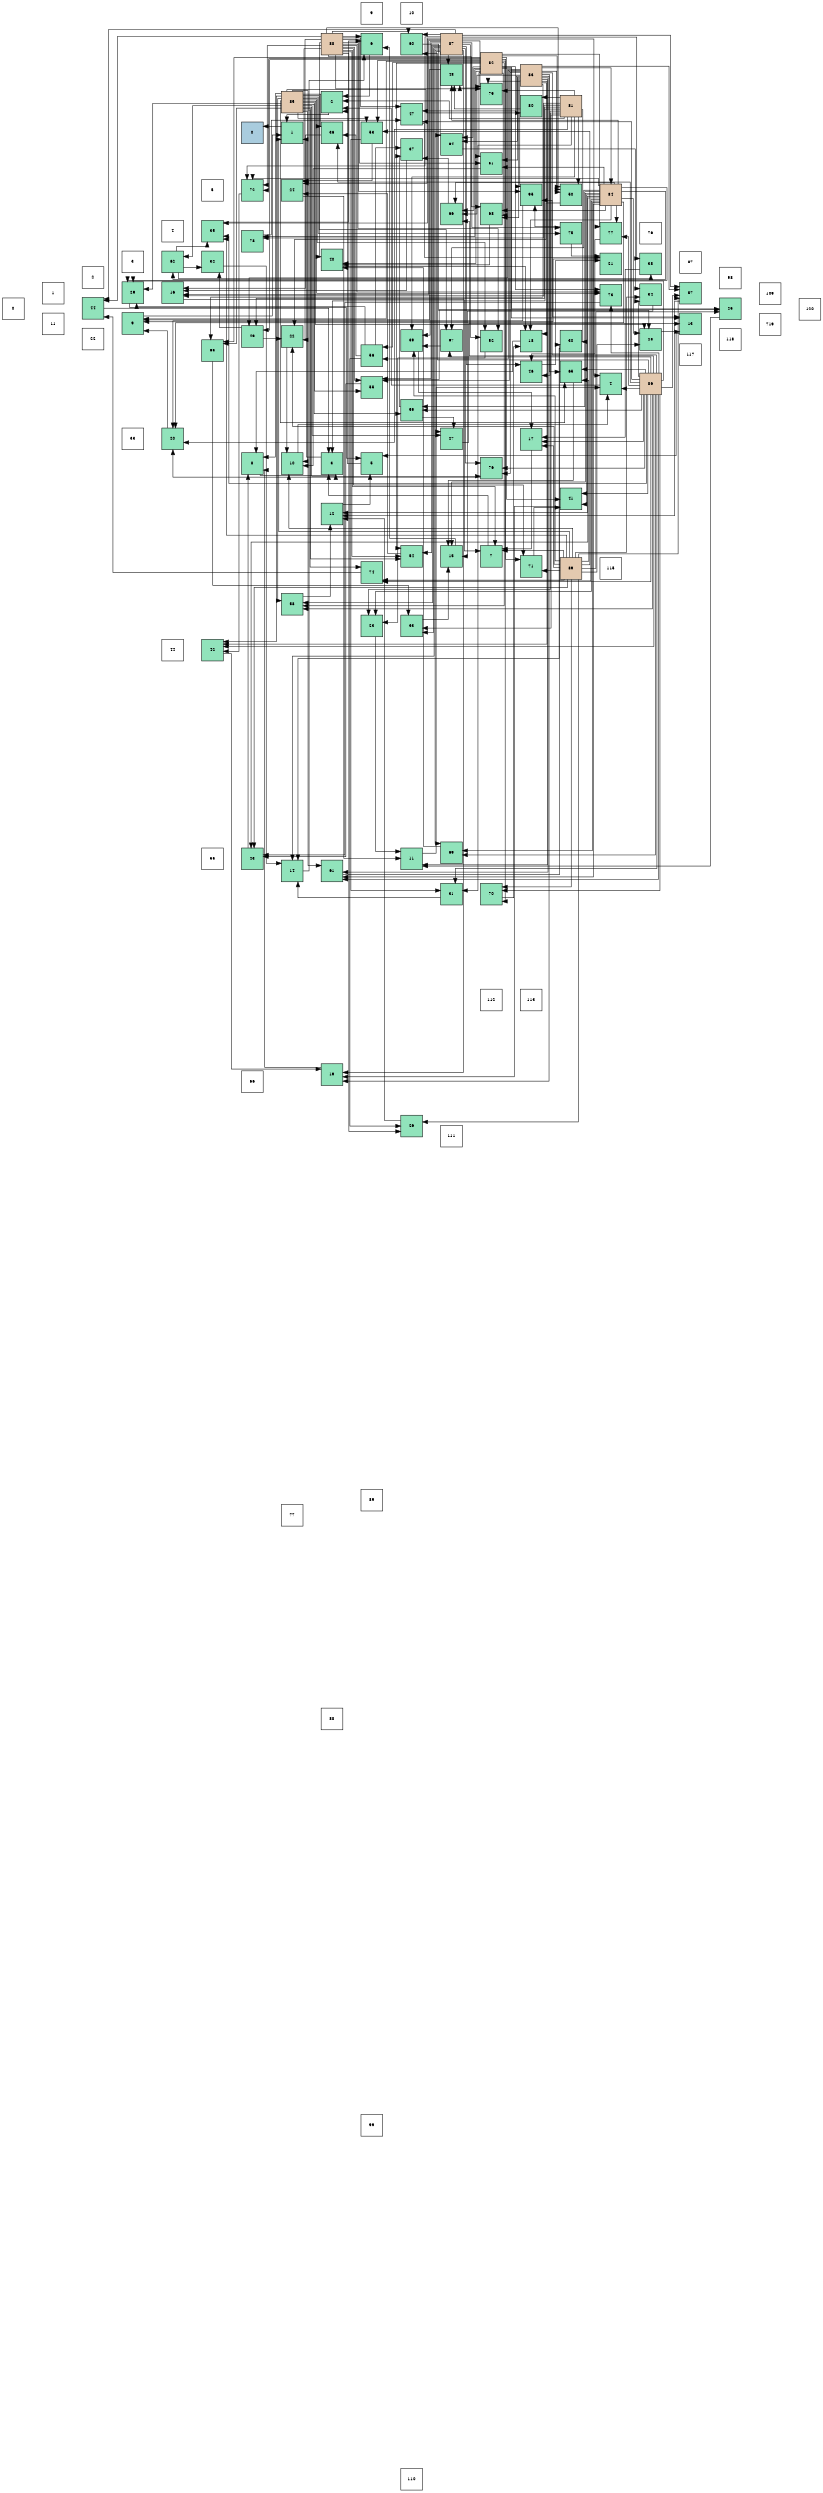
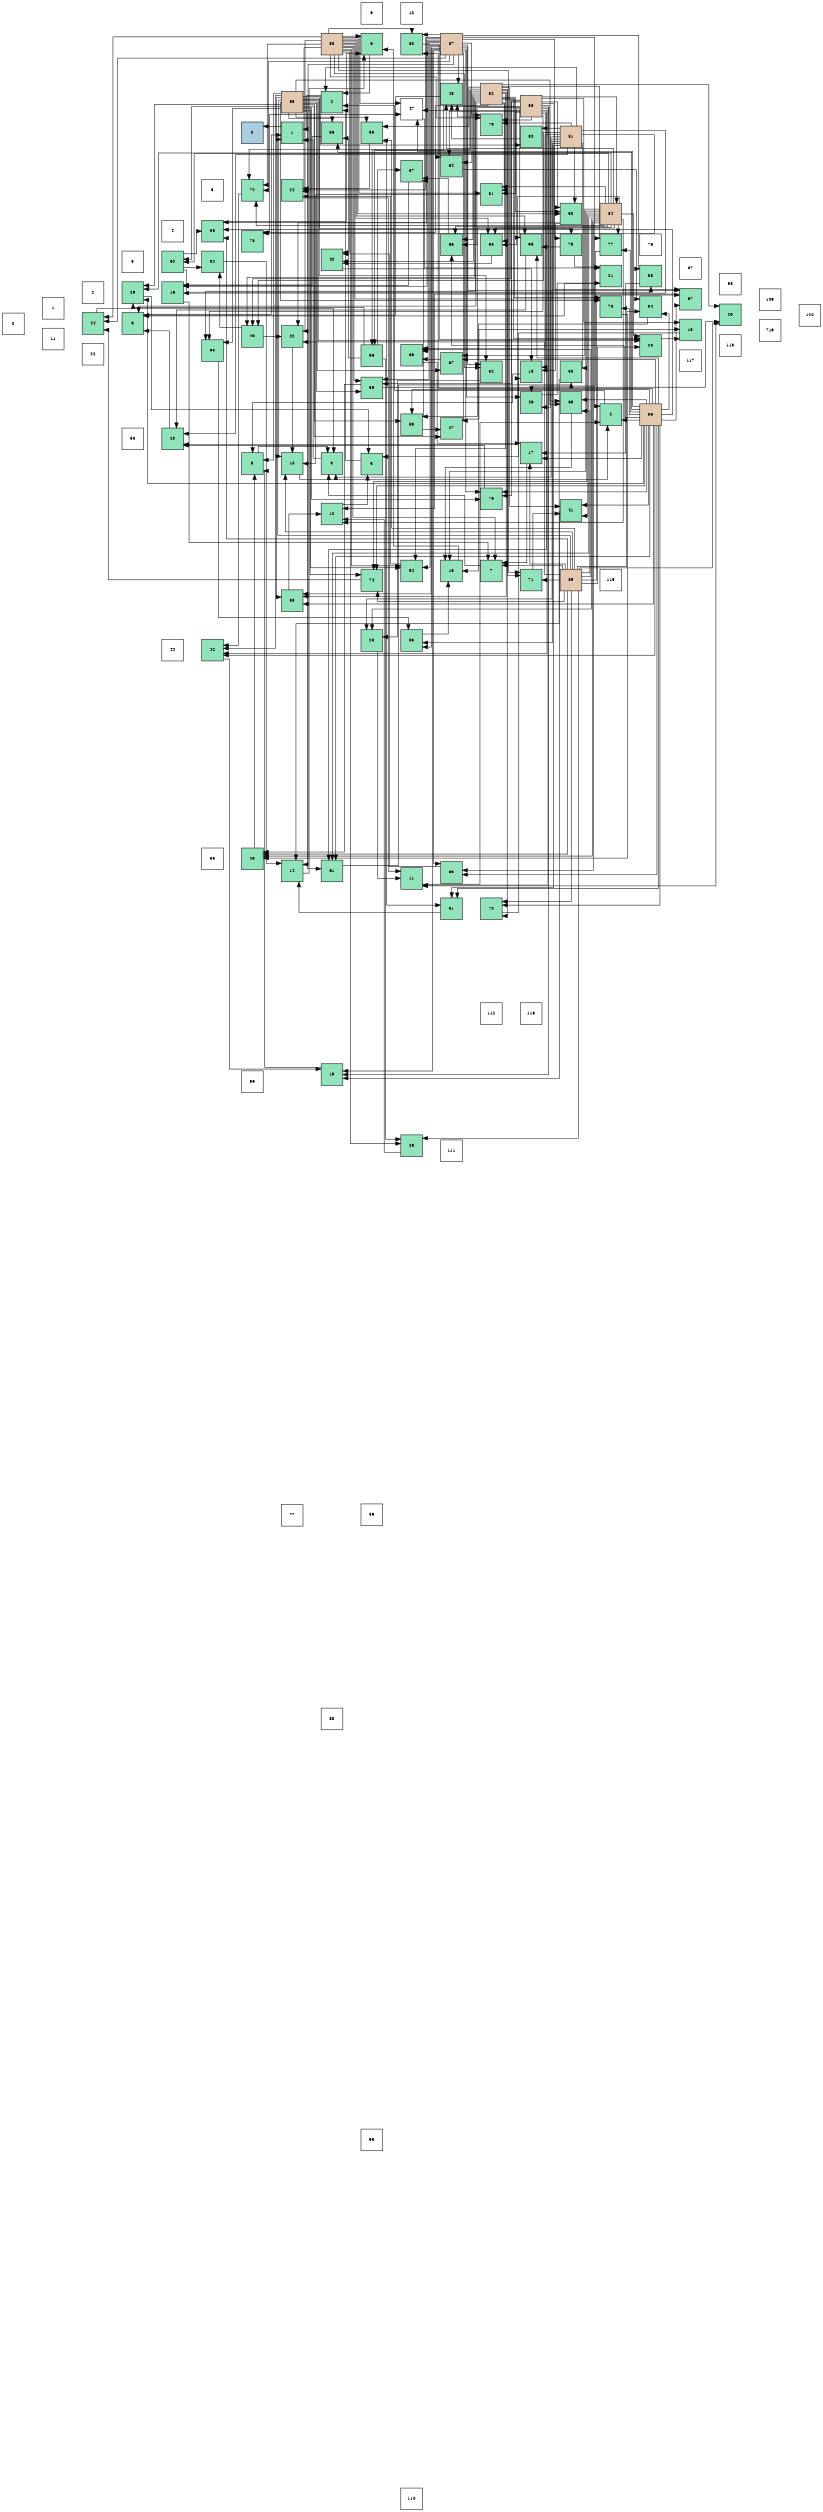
(412, 114) -> (412, 109)
(560, 220) -> (556, 299)
(537, 318) -> (513, 274)
